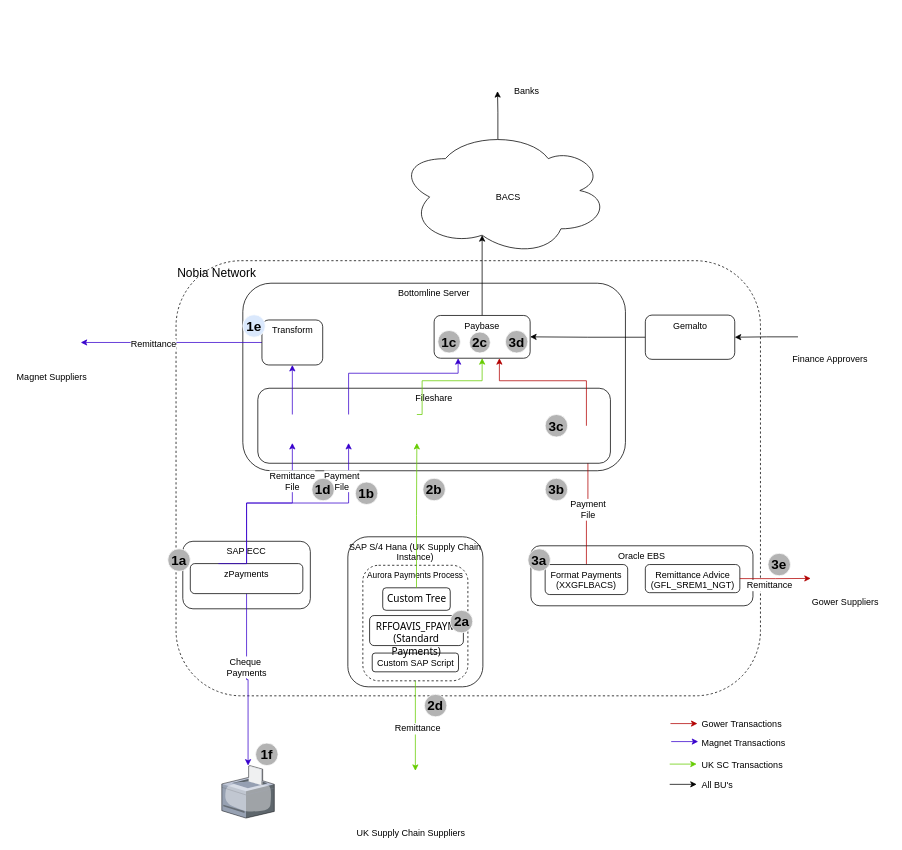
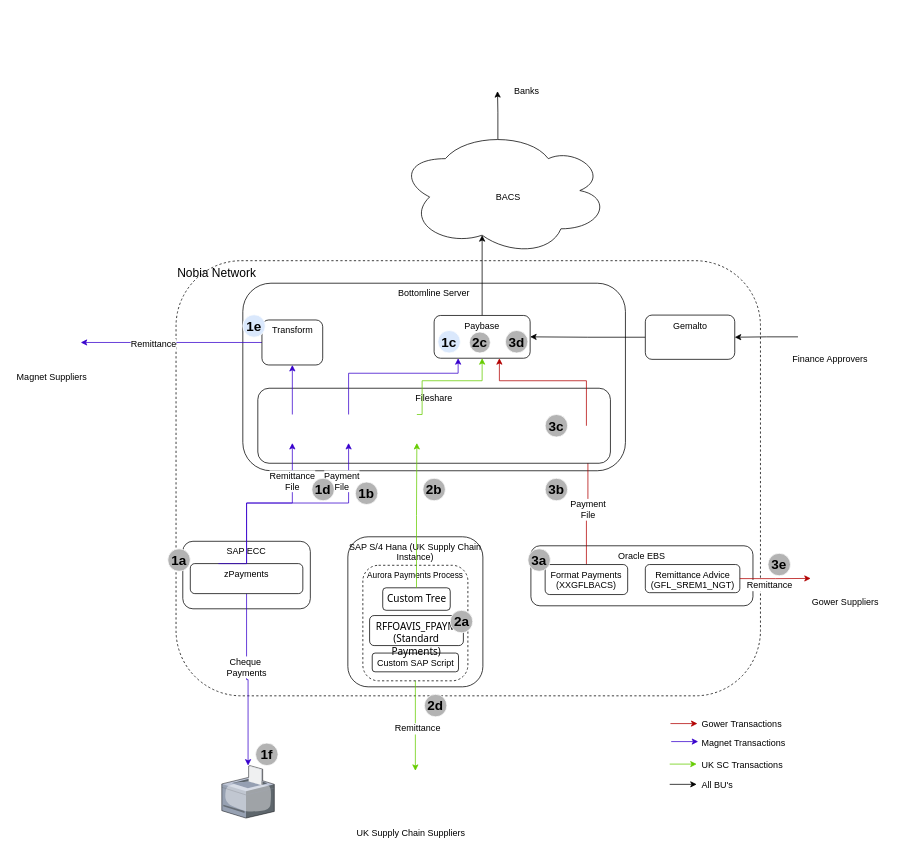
(449, 342) -> (449, 342)
